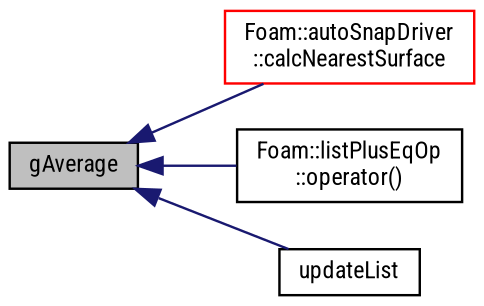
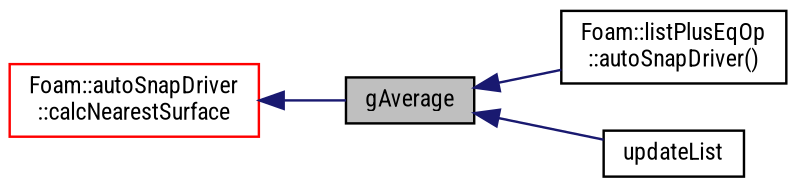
(208, 108) -> (315, 100)
(350, 166) -> (674, 47)
